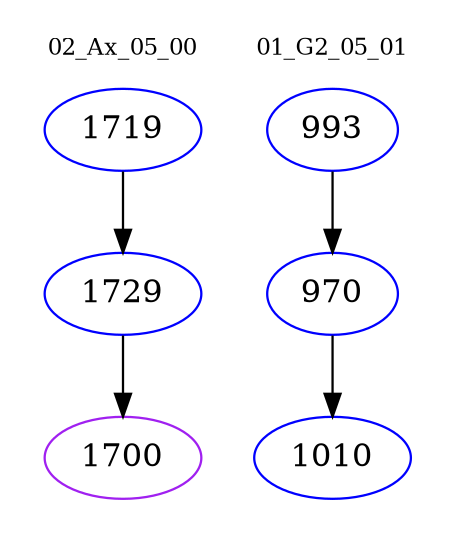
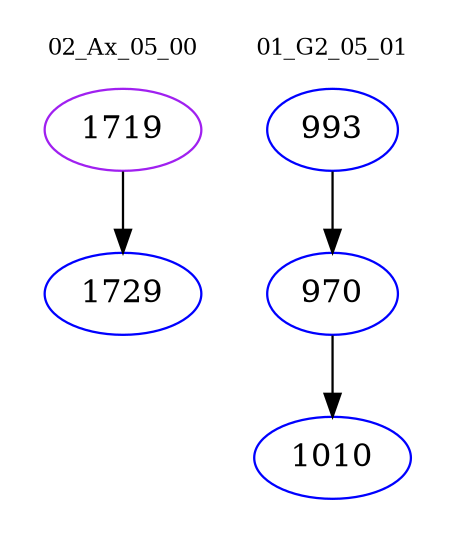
(123, 130) -> (123, 130)
(123, 458) -> none
